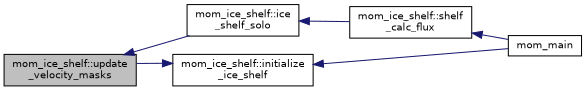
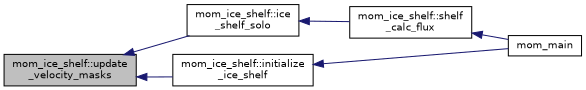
(149, 63) -> (160, 77)
